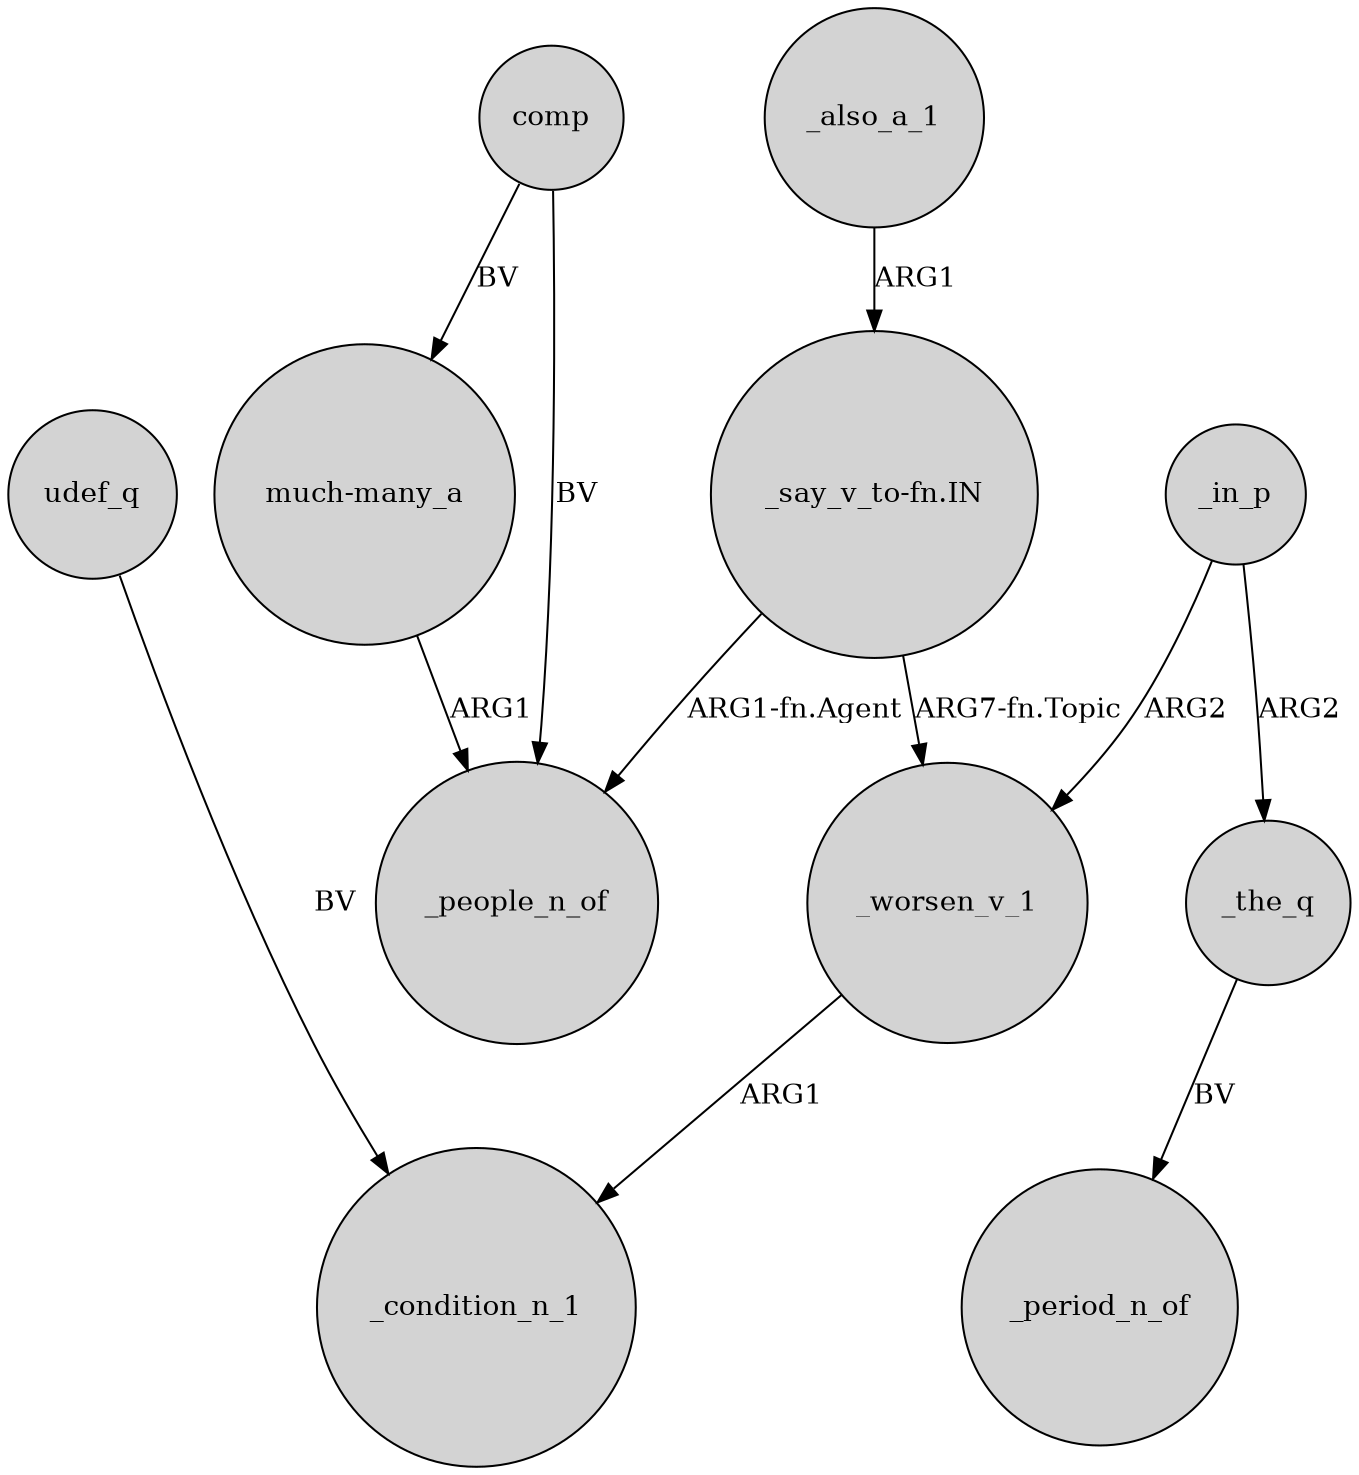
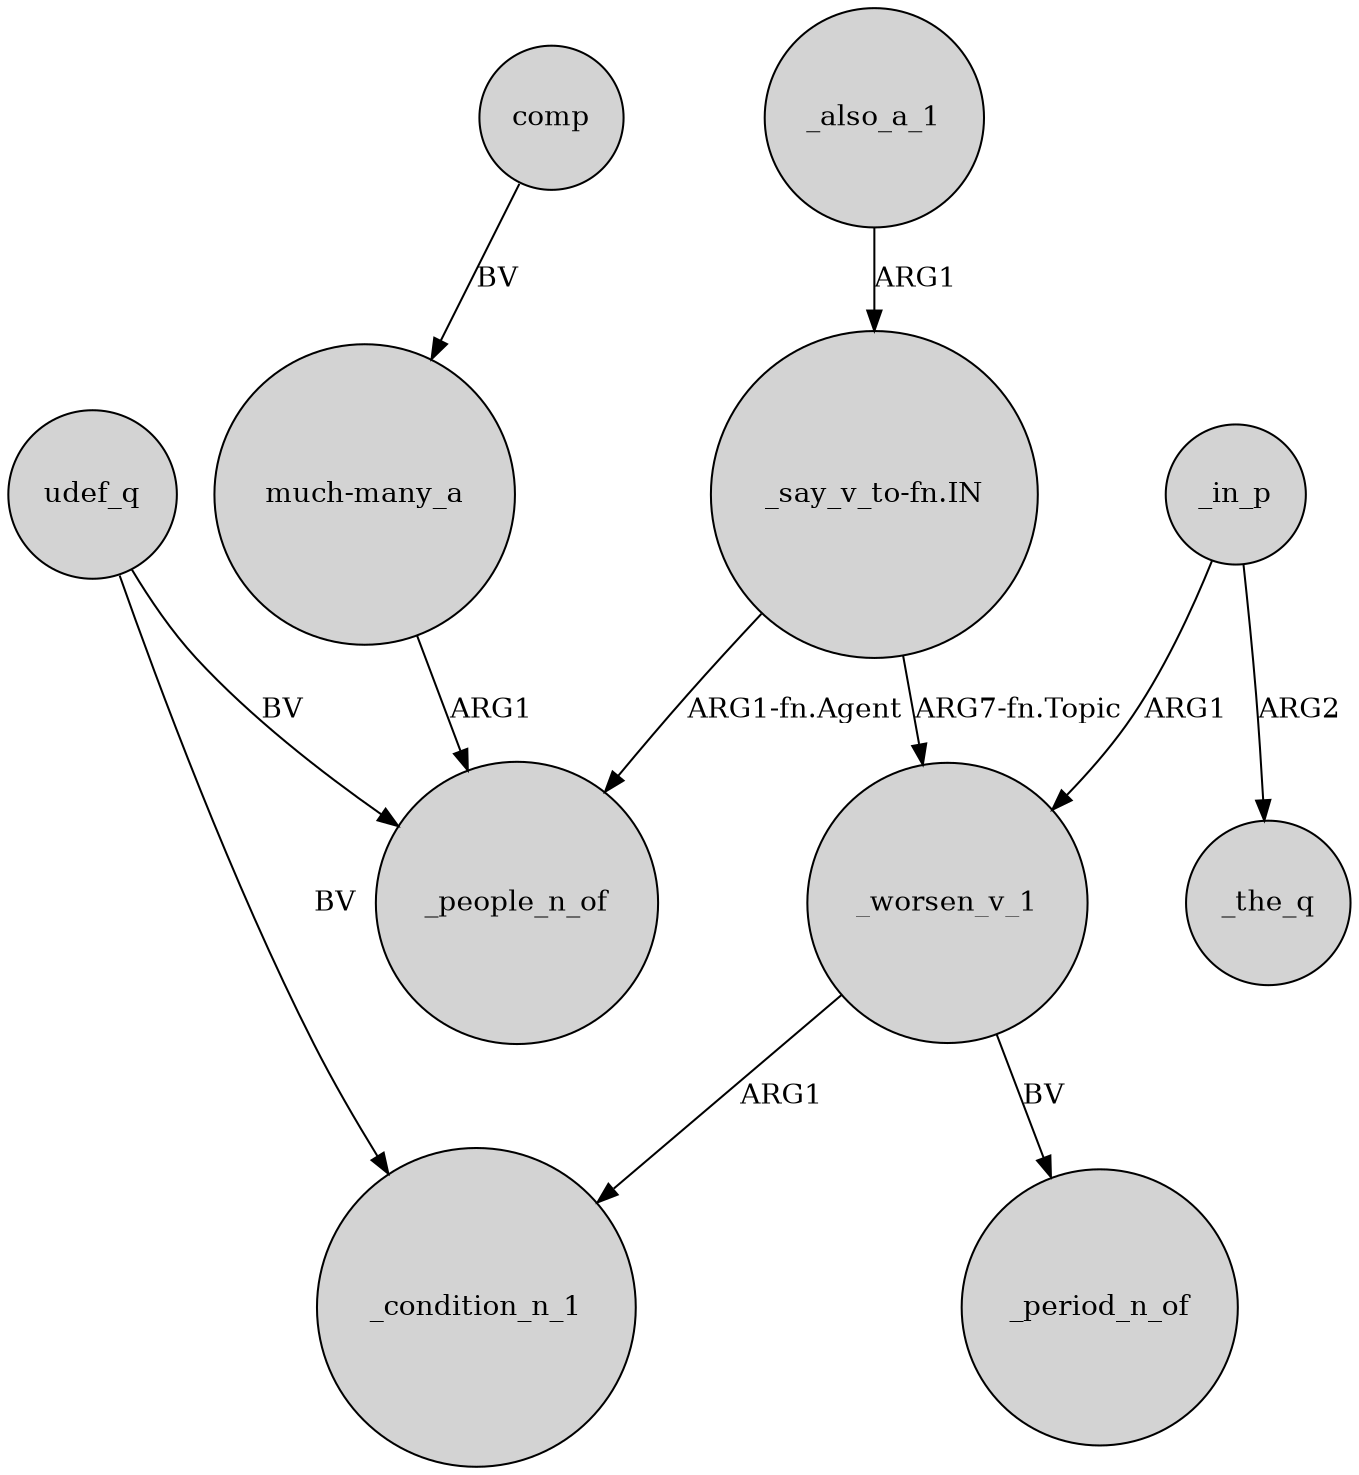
(553, 467) -> (243, 705)
(1186, 710) -> (1186, 710)
(1199, 1070) -> (1020, 1096)
